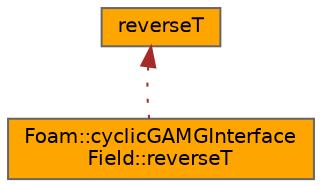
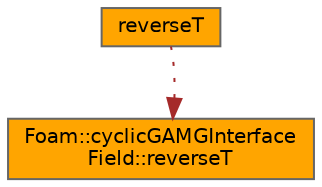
(147, 93) -> (174, 72)
